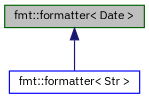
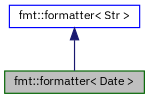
(75, 55) -> (75, 55)
